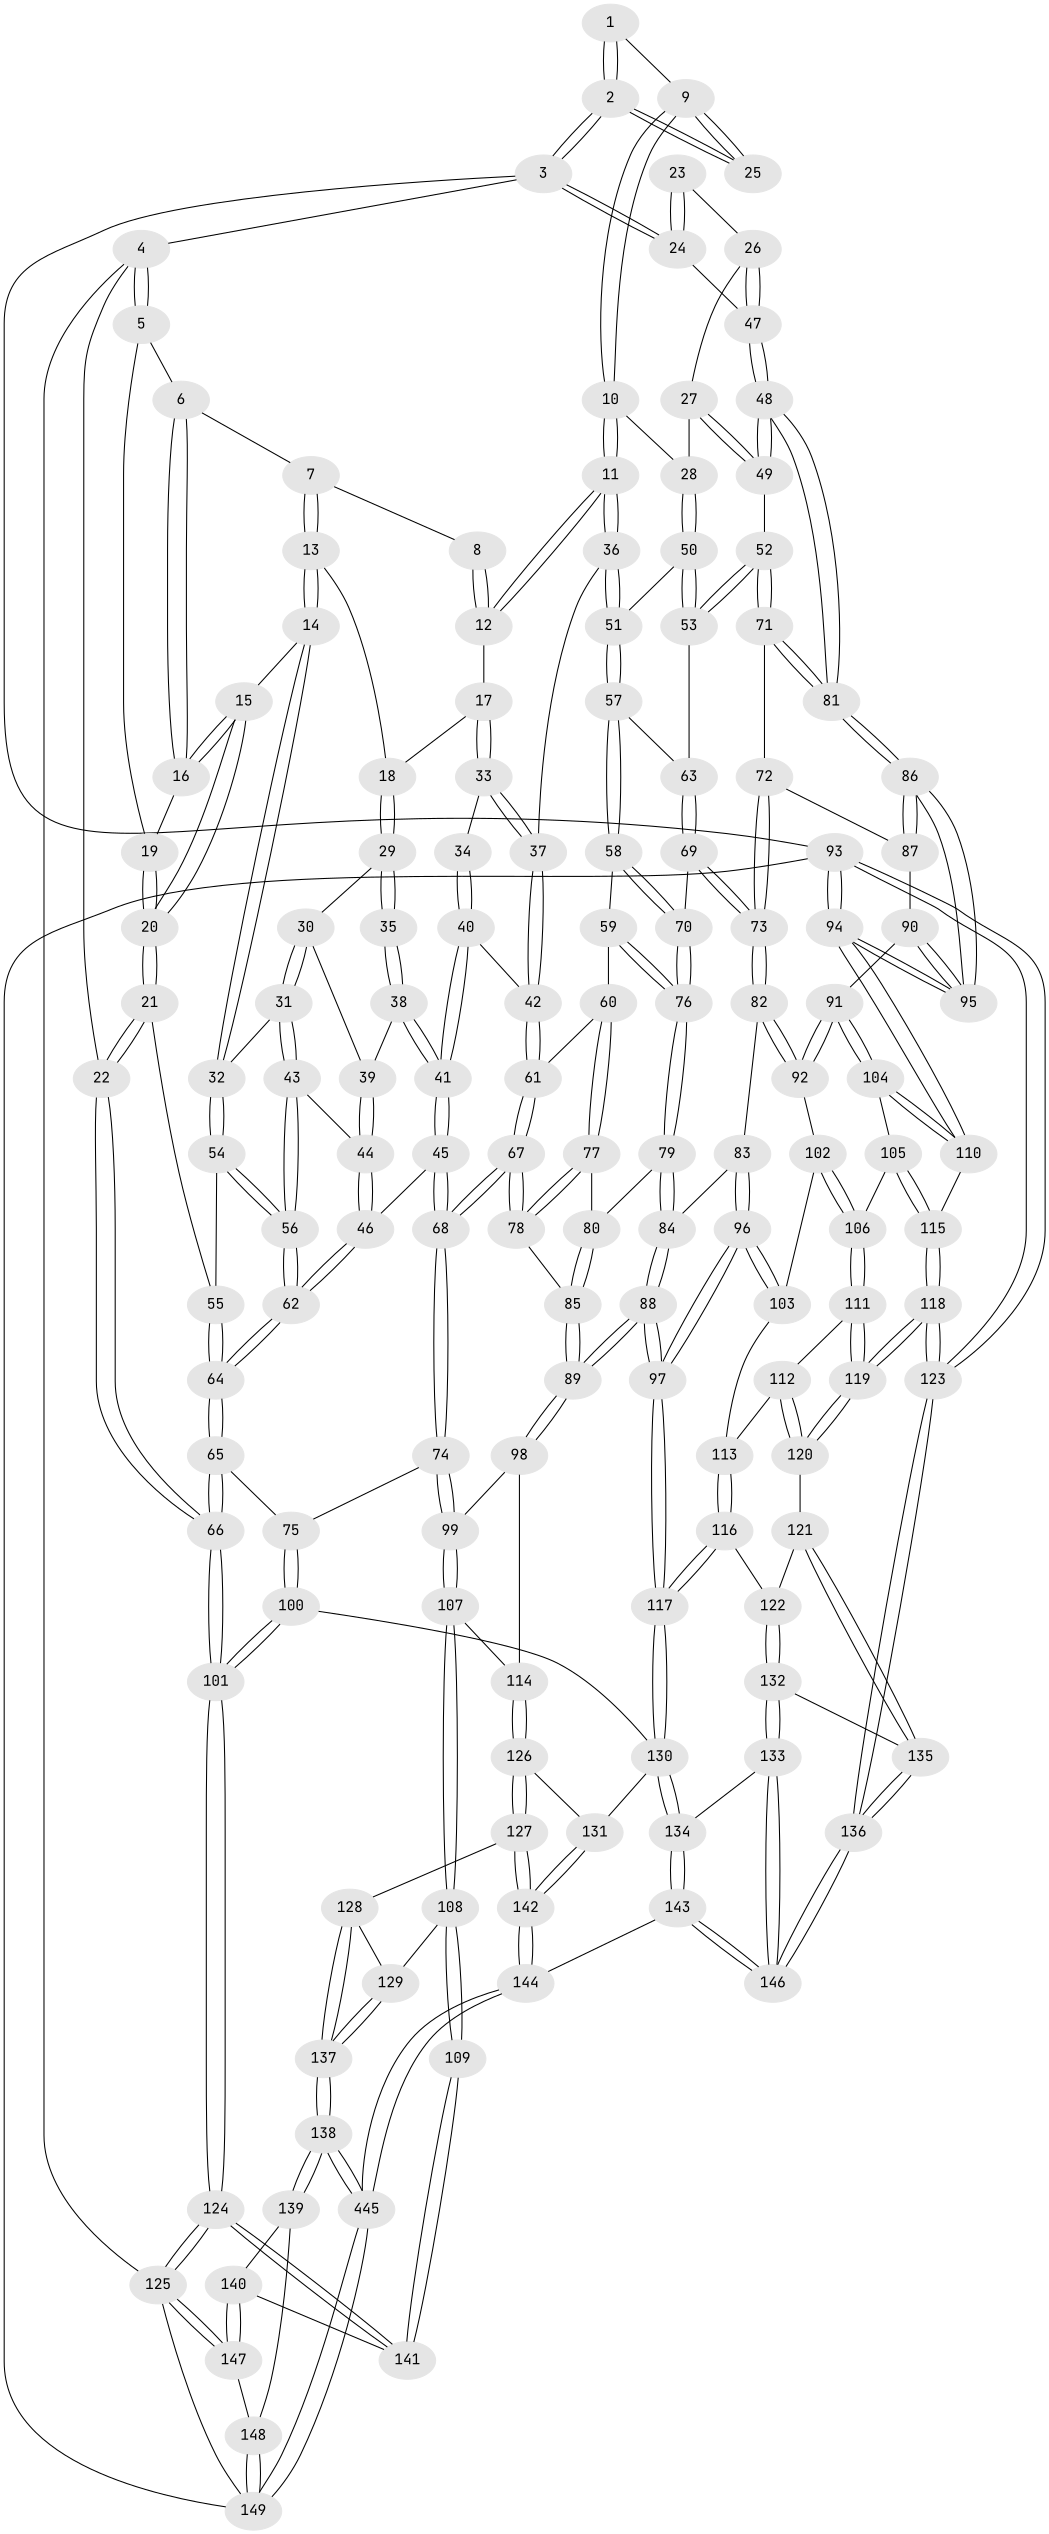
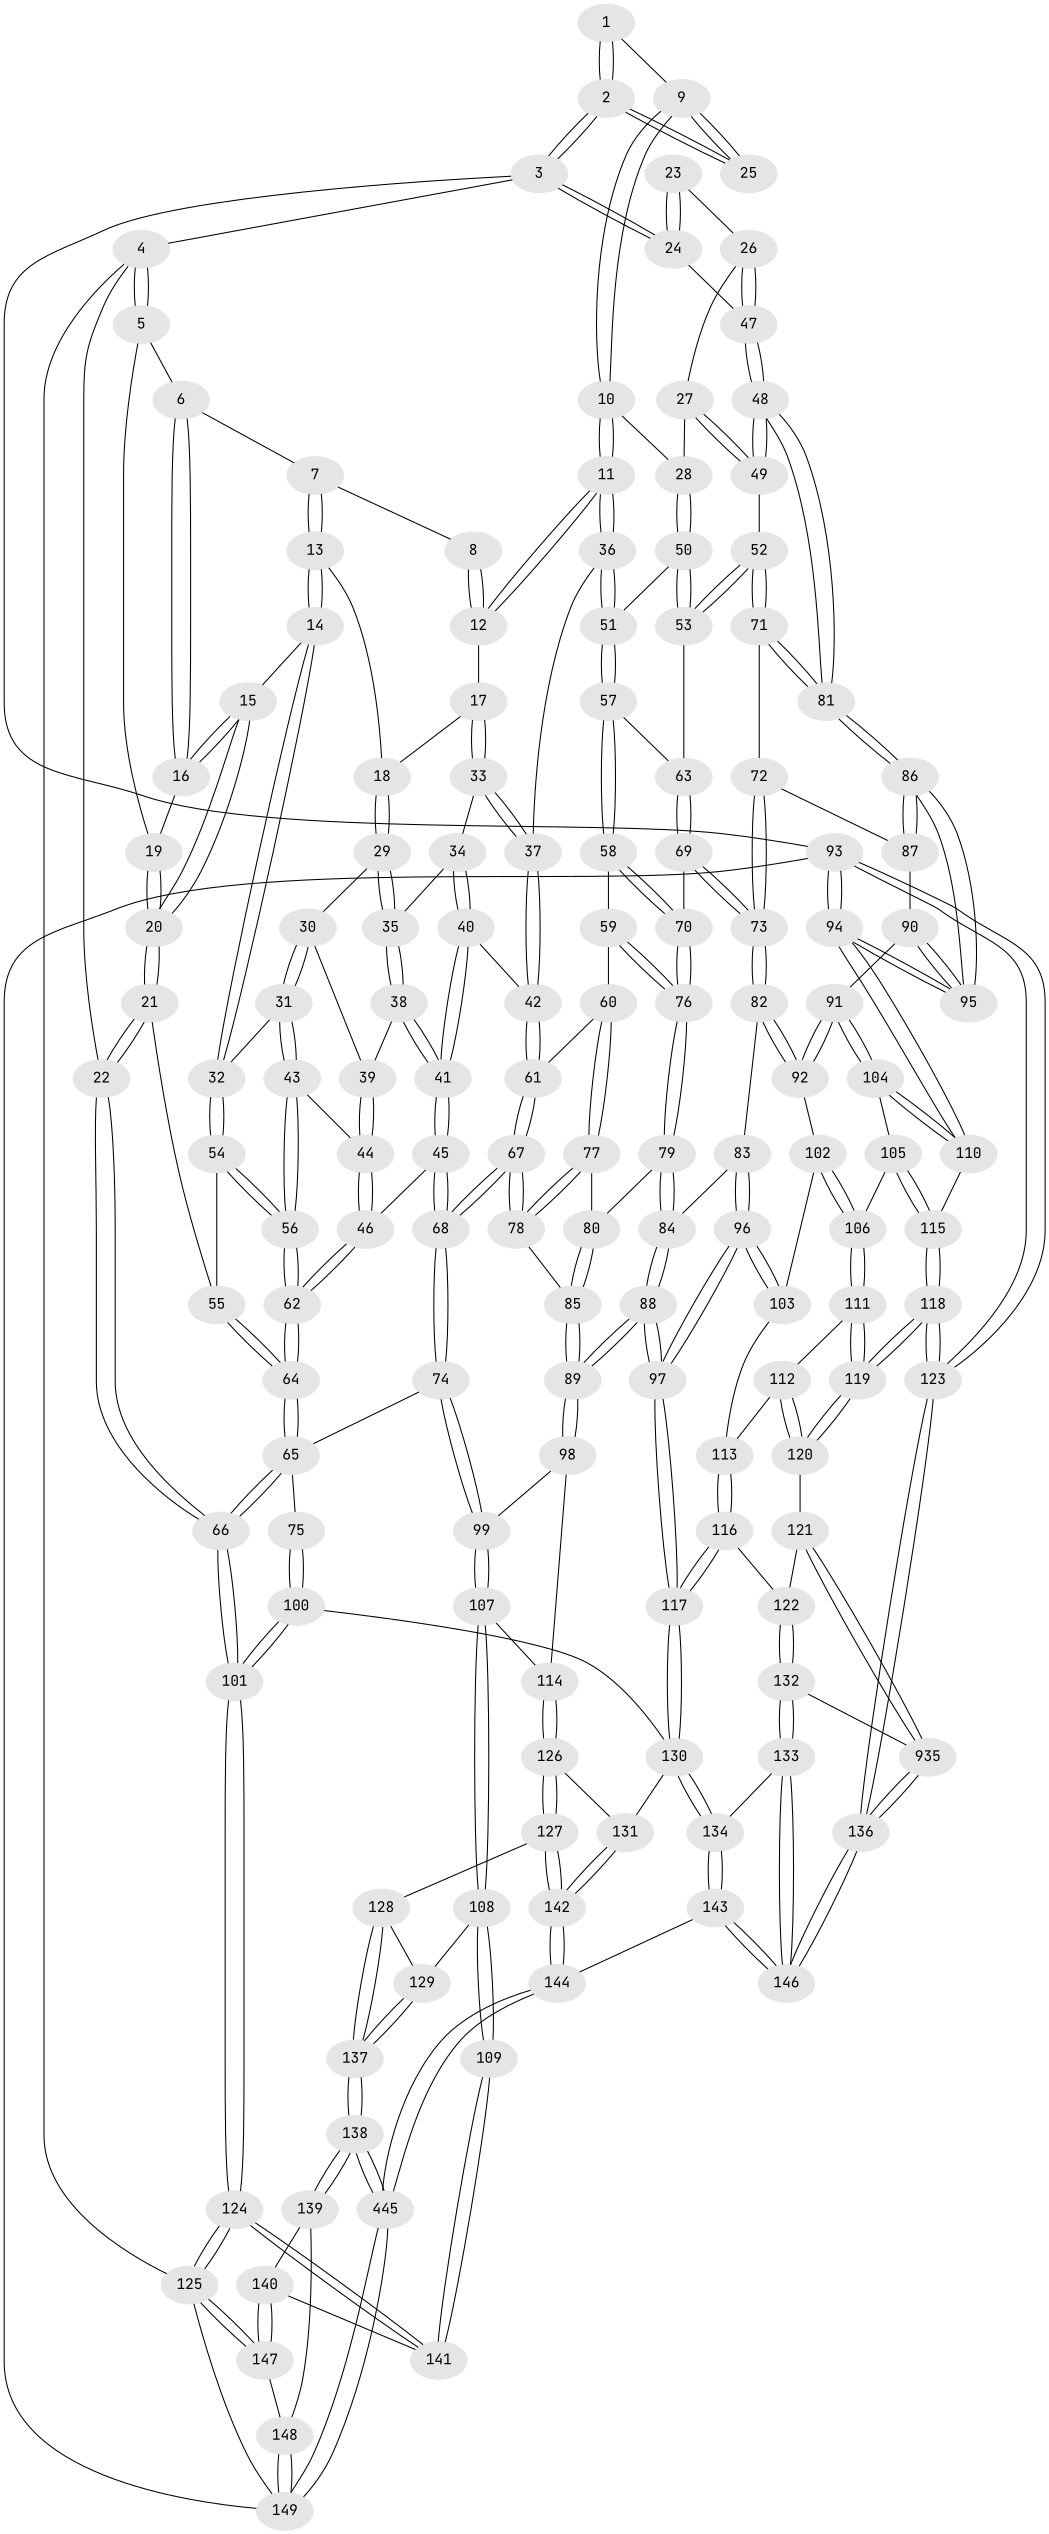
none -> (424, 890)
(366, 1493) -> (366, 1418)
(921, 1757) -> (928, 1757)
